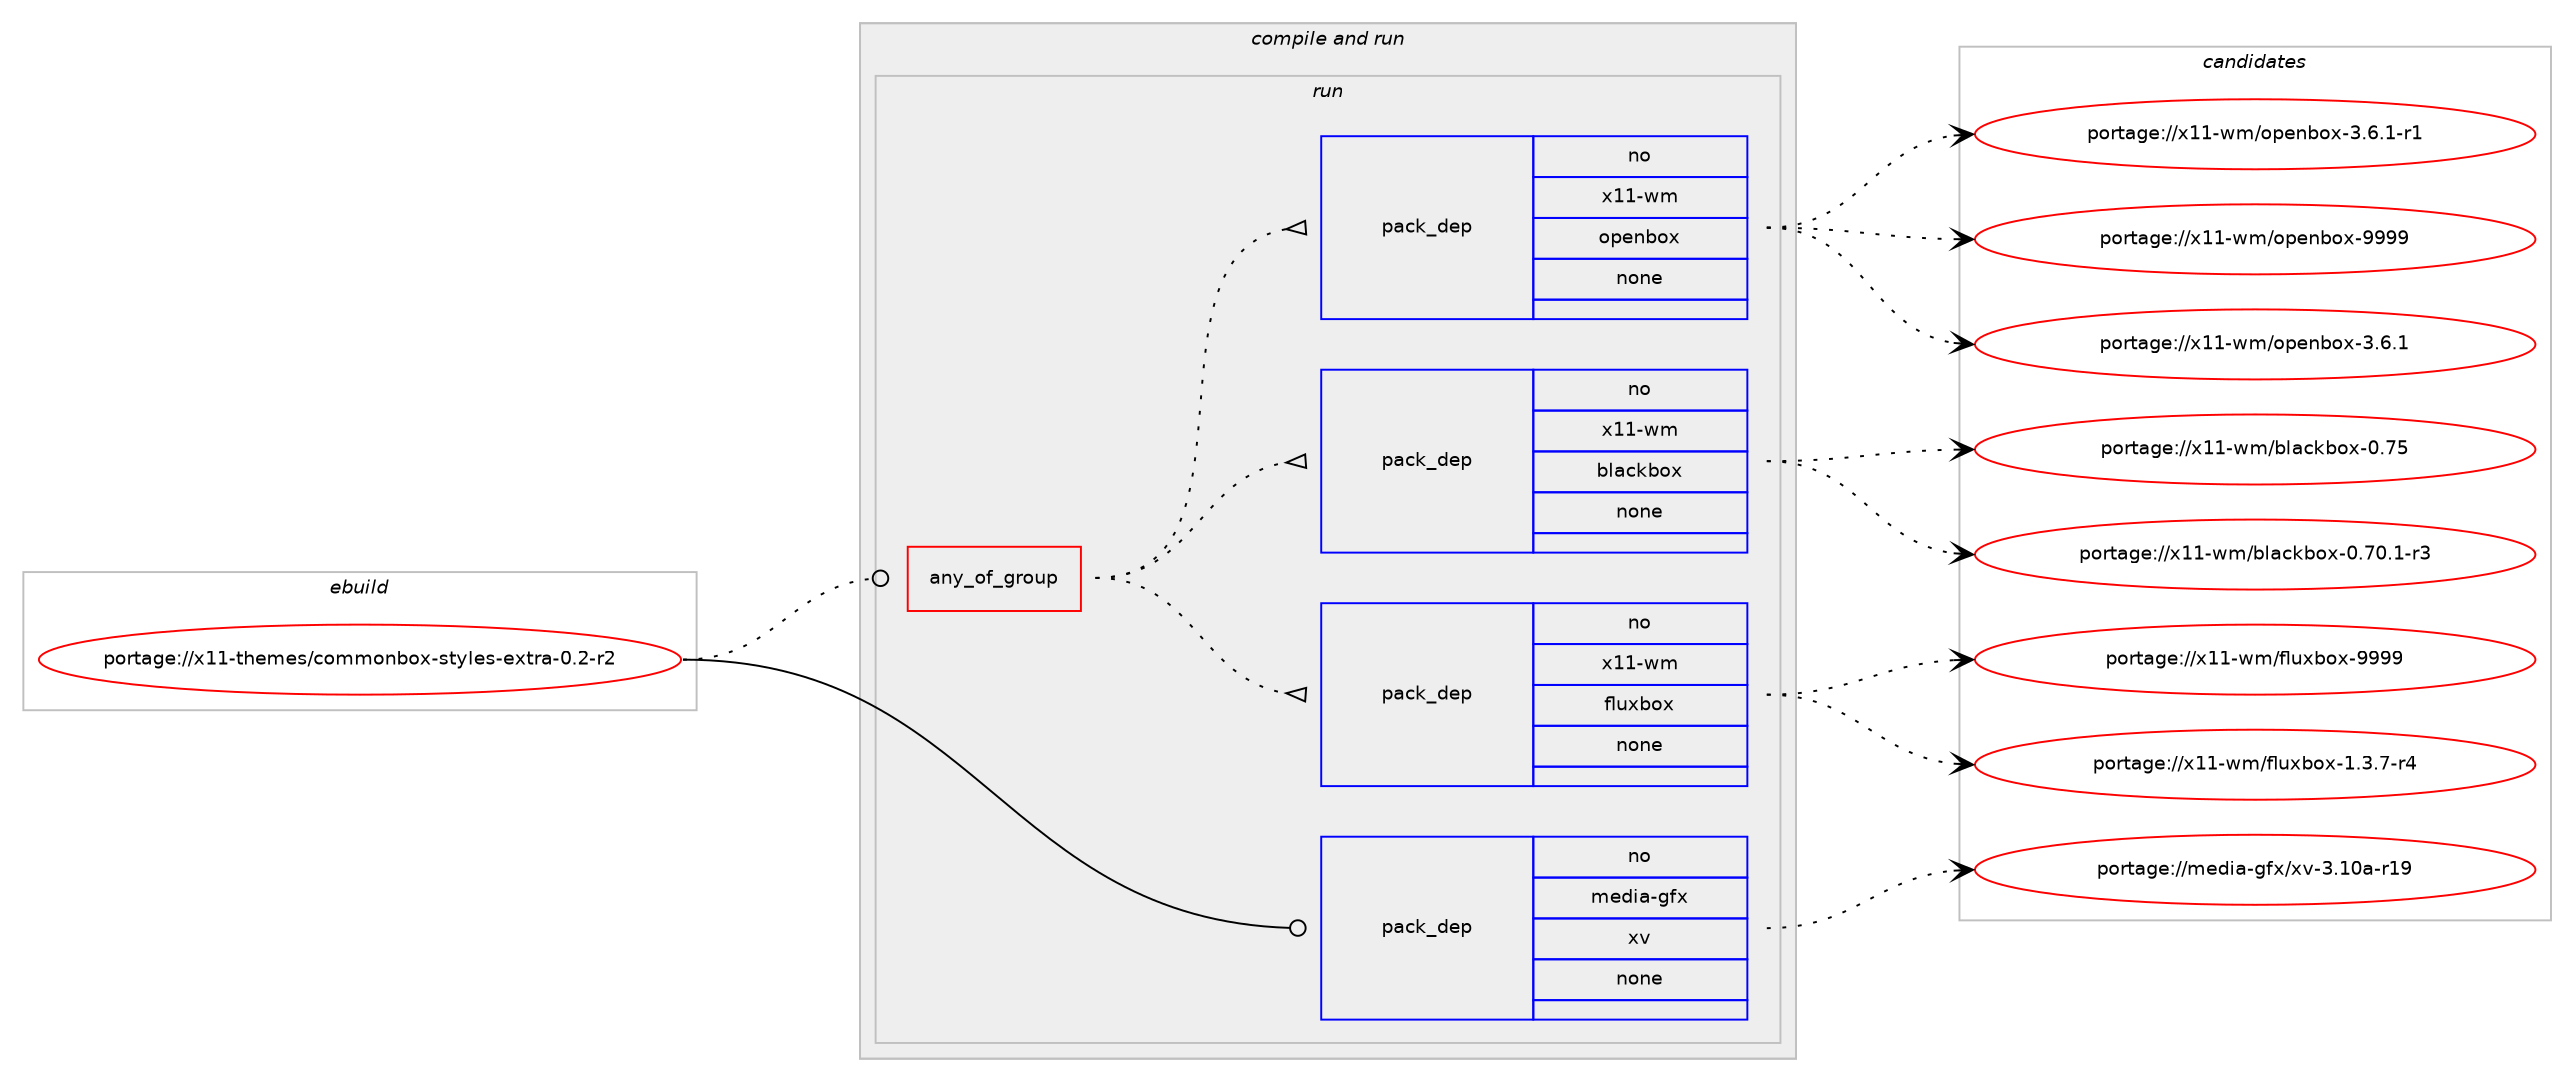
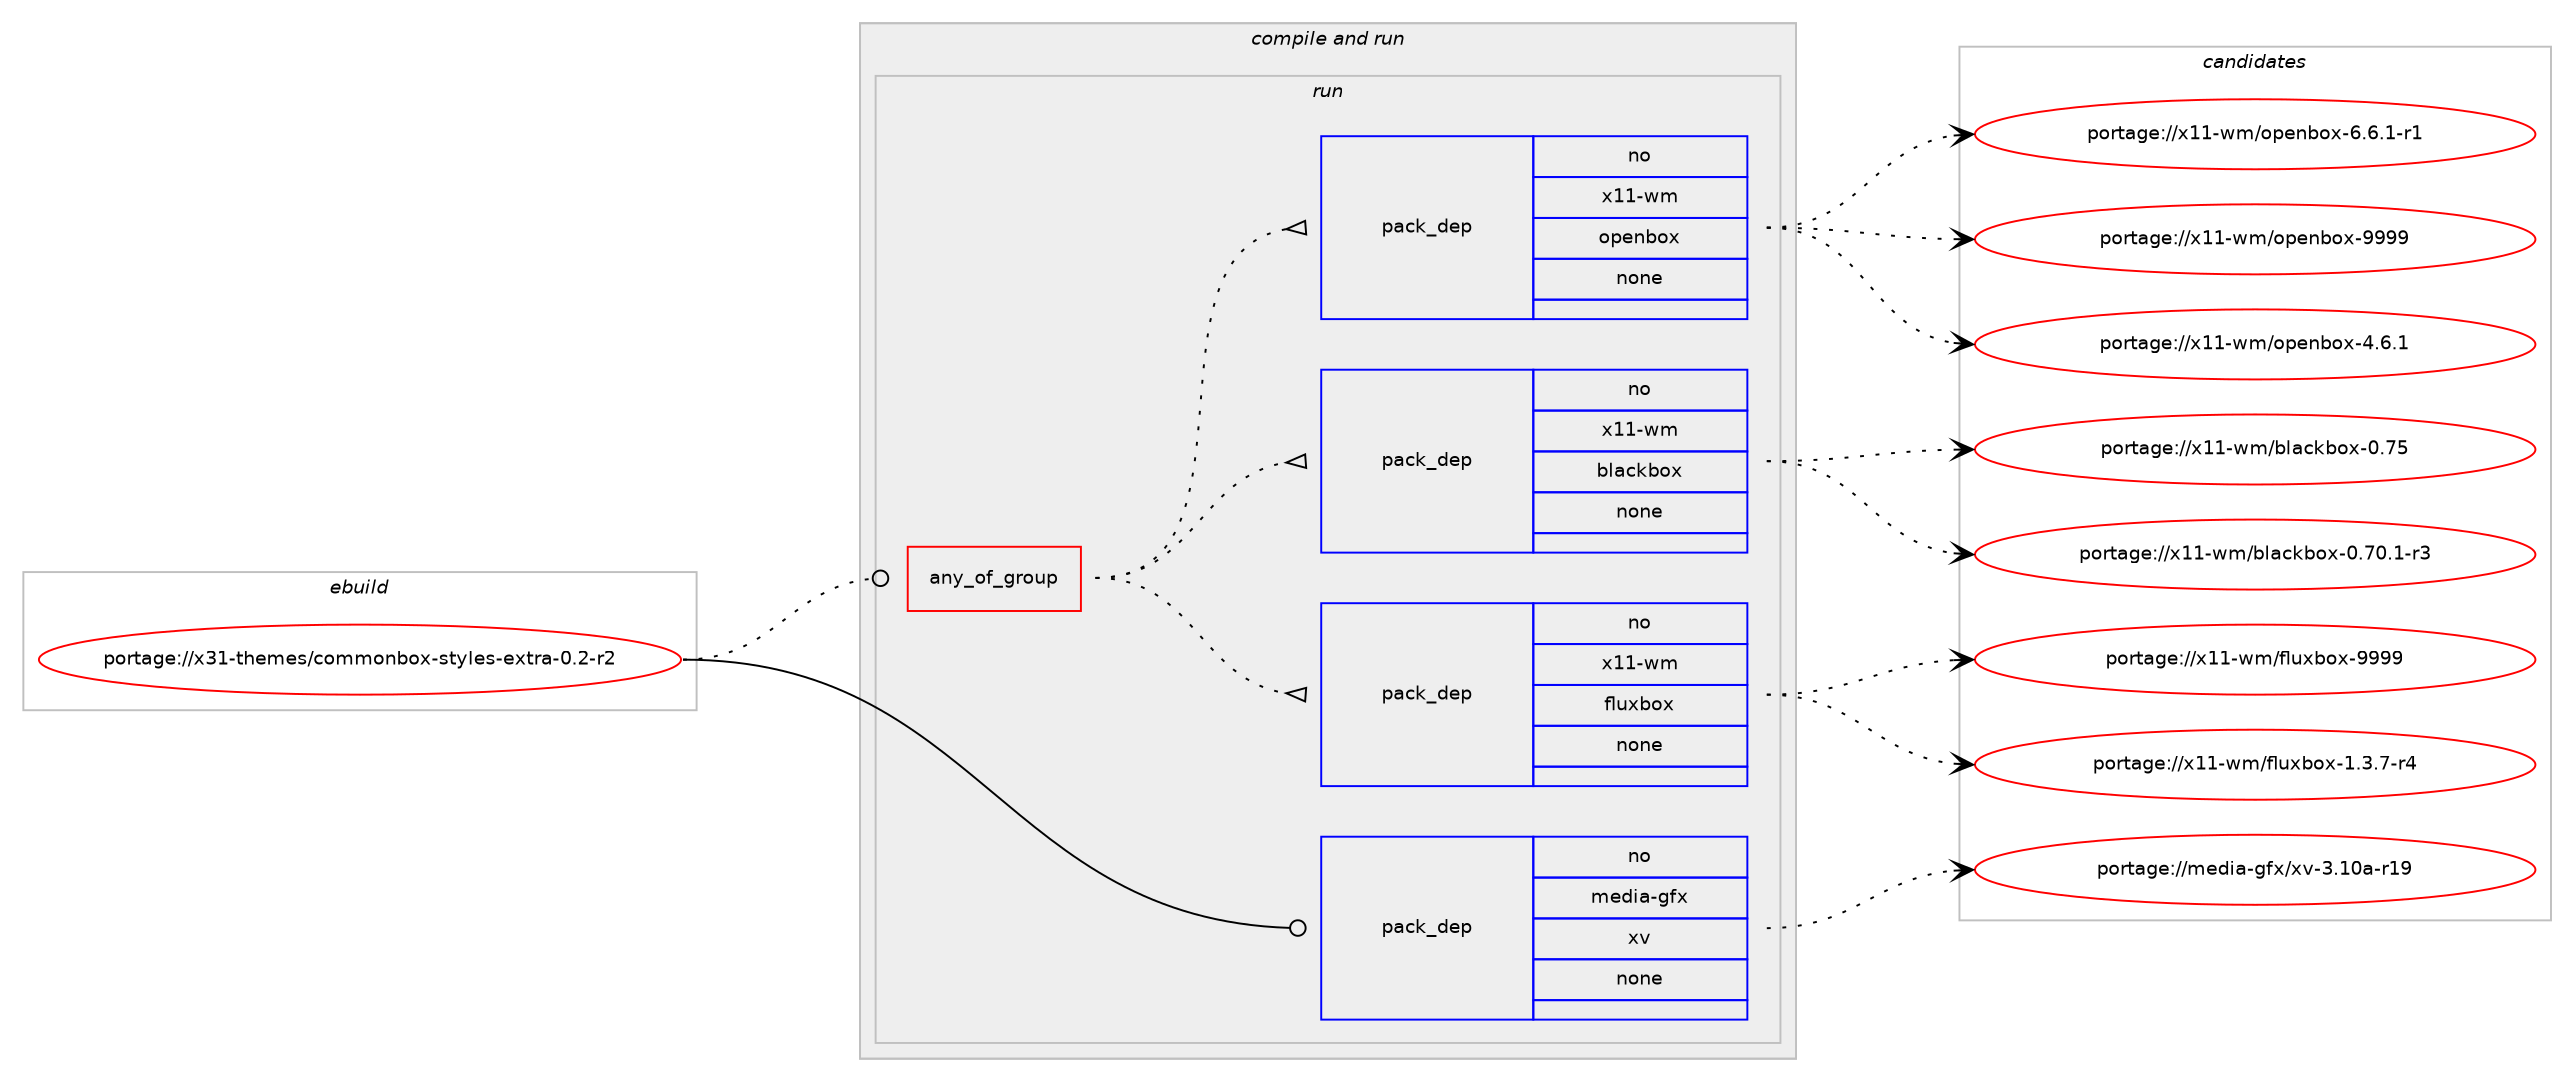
(2255, 134) -> (2255, 134)
(2255, 344) -> (2255, 344)
(360, 660) -> (360, 660)
